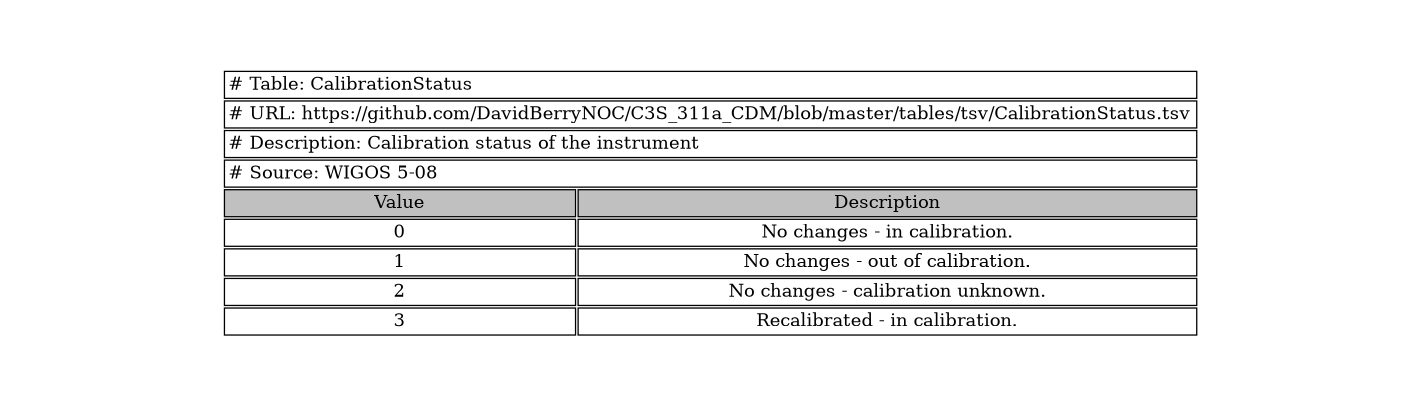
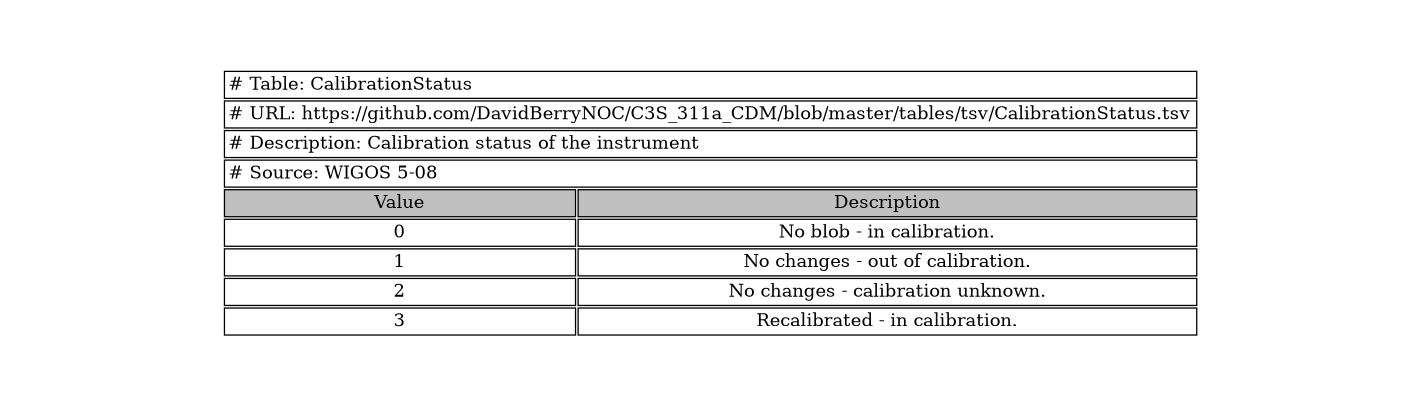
(887, 232) -> (887, 232)
